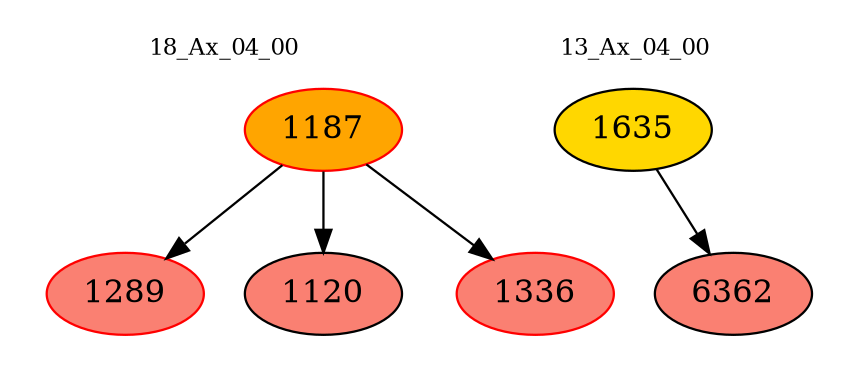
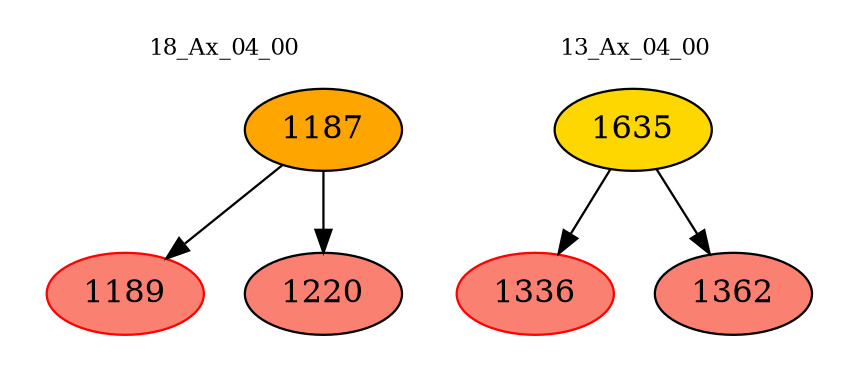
(323, 130) -> (323, 130)
(407, 195) -> (591, 201)
(125, 294) -> (125, 294)
(323, 294) -> (323, 294)
(733, 294) -> (733, 294)
